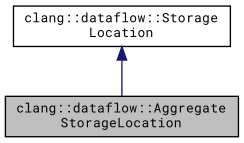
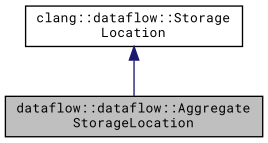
(122, 117) -> (134, 117)
